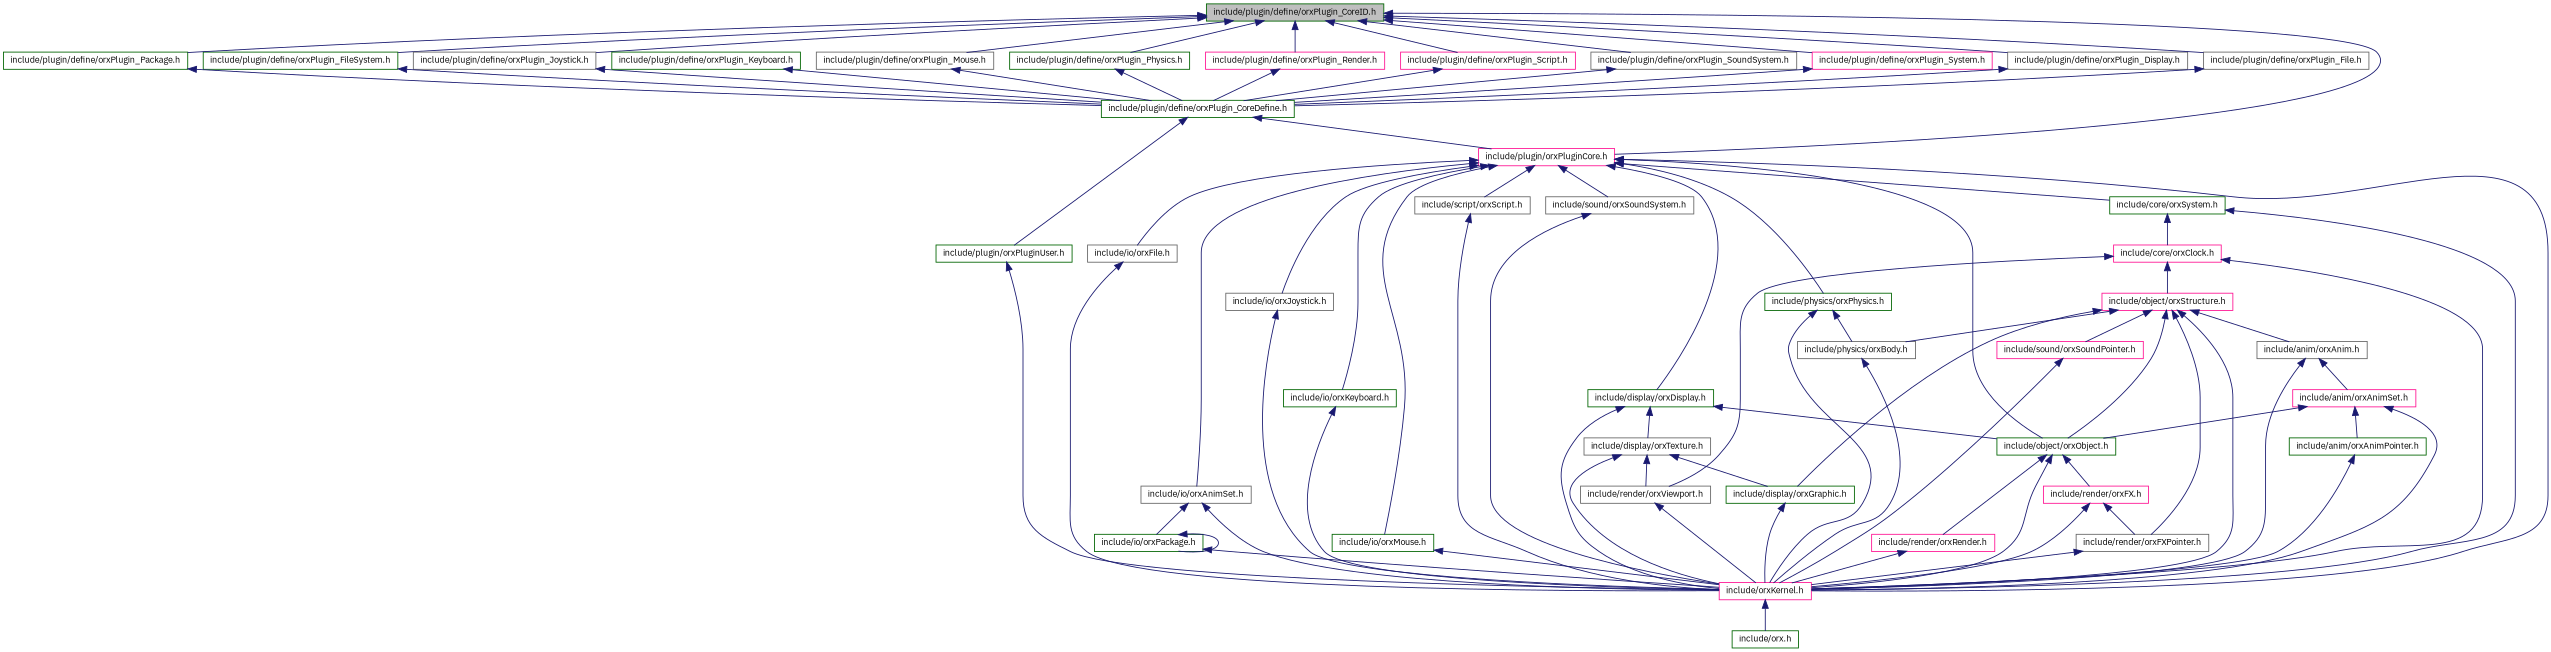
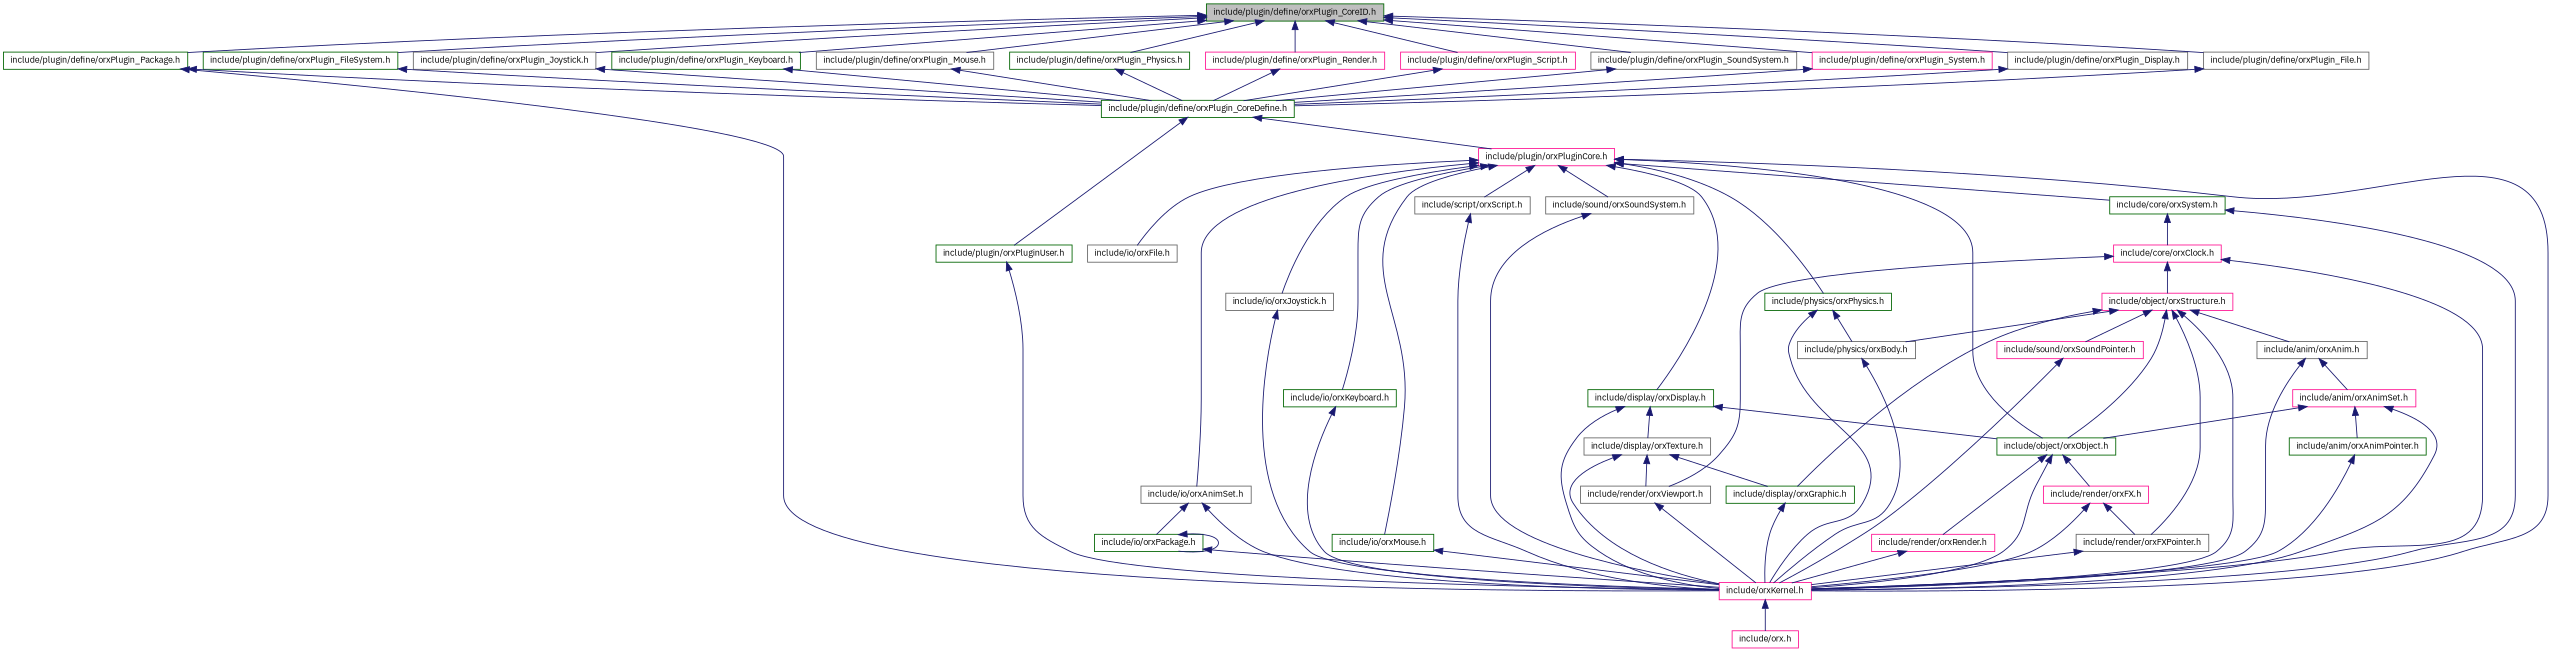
(2280, 35) -> (998, 37)
(1073, 535) -> (788, 499)
(1765, 639) -> (1765, 639)
